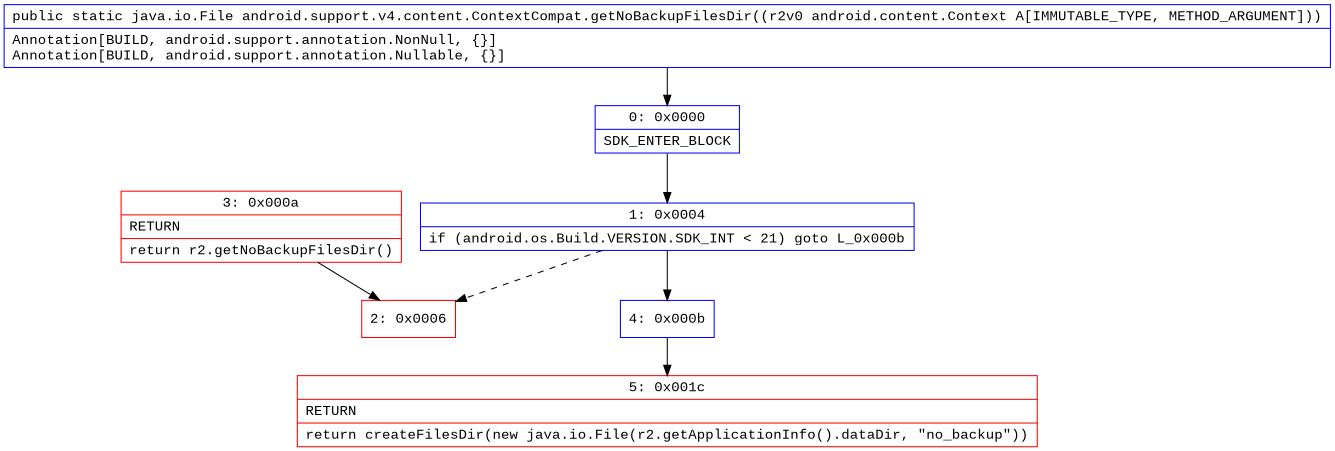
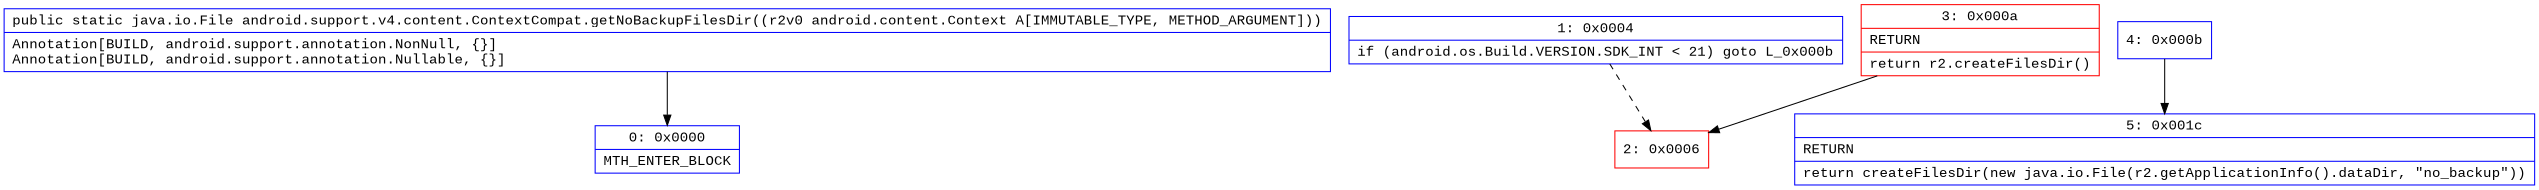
(667, 141) -> (667, 161)
(667, 173) -> none
(261, 250) -> (1980, 63)
(667, 270) -> none
(667, 411) -> (2165, 149)
